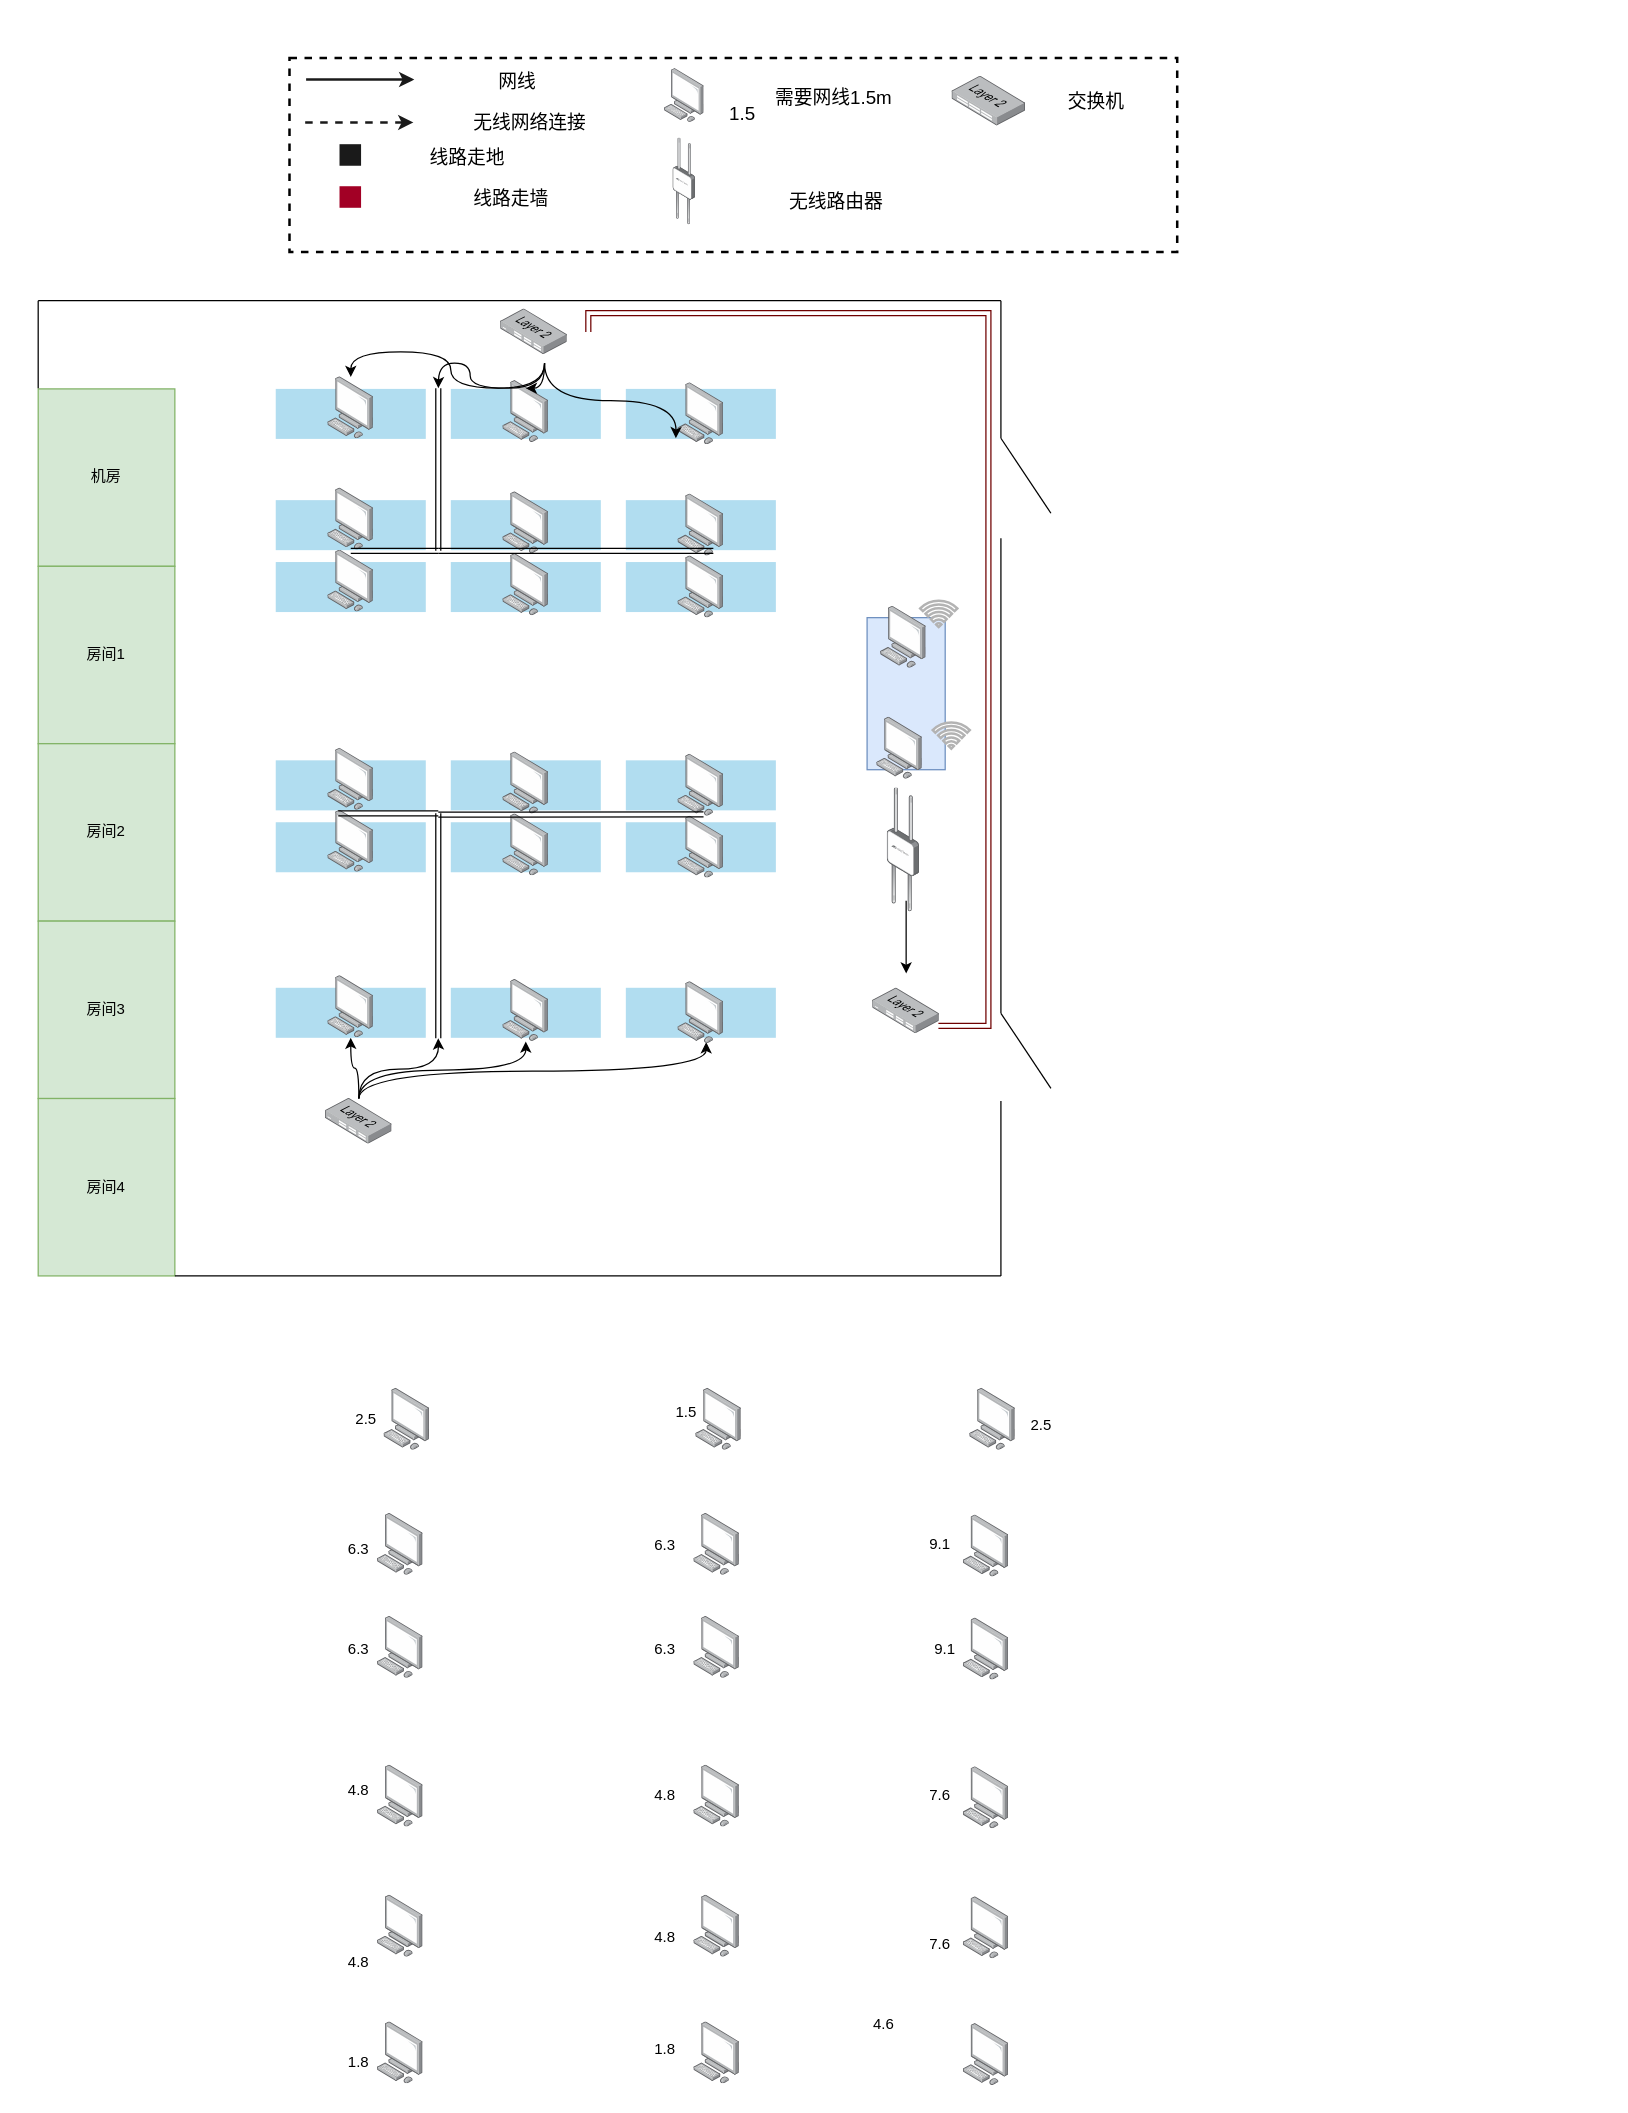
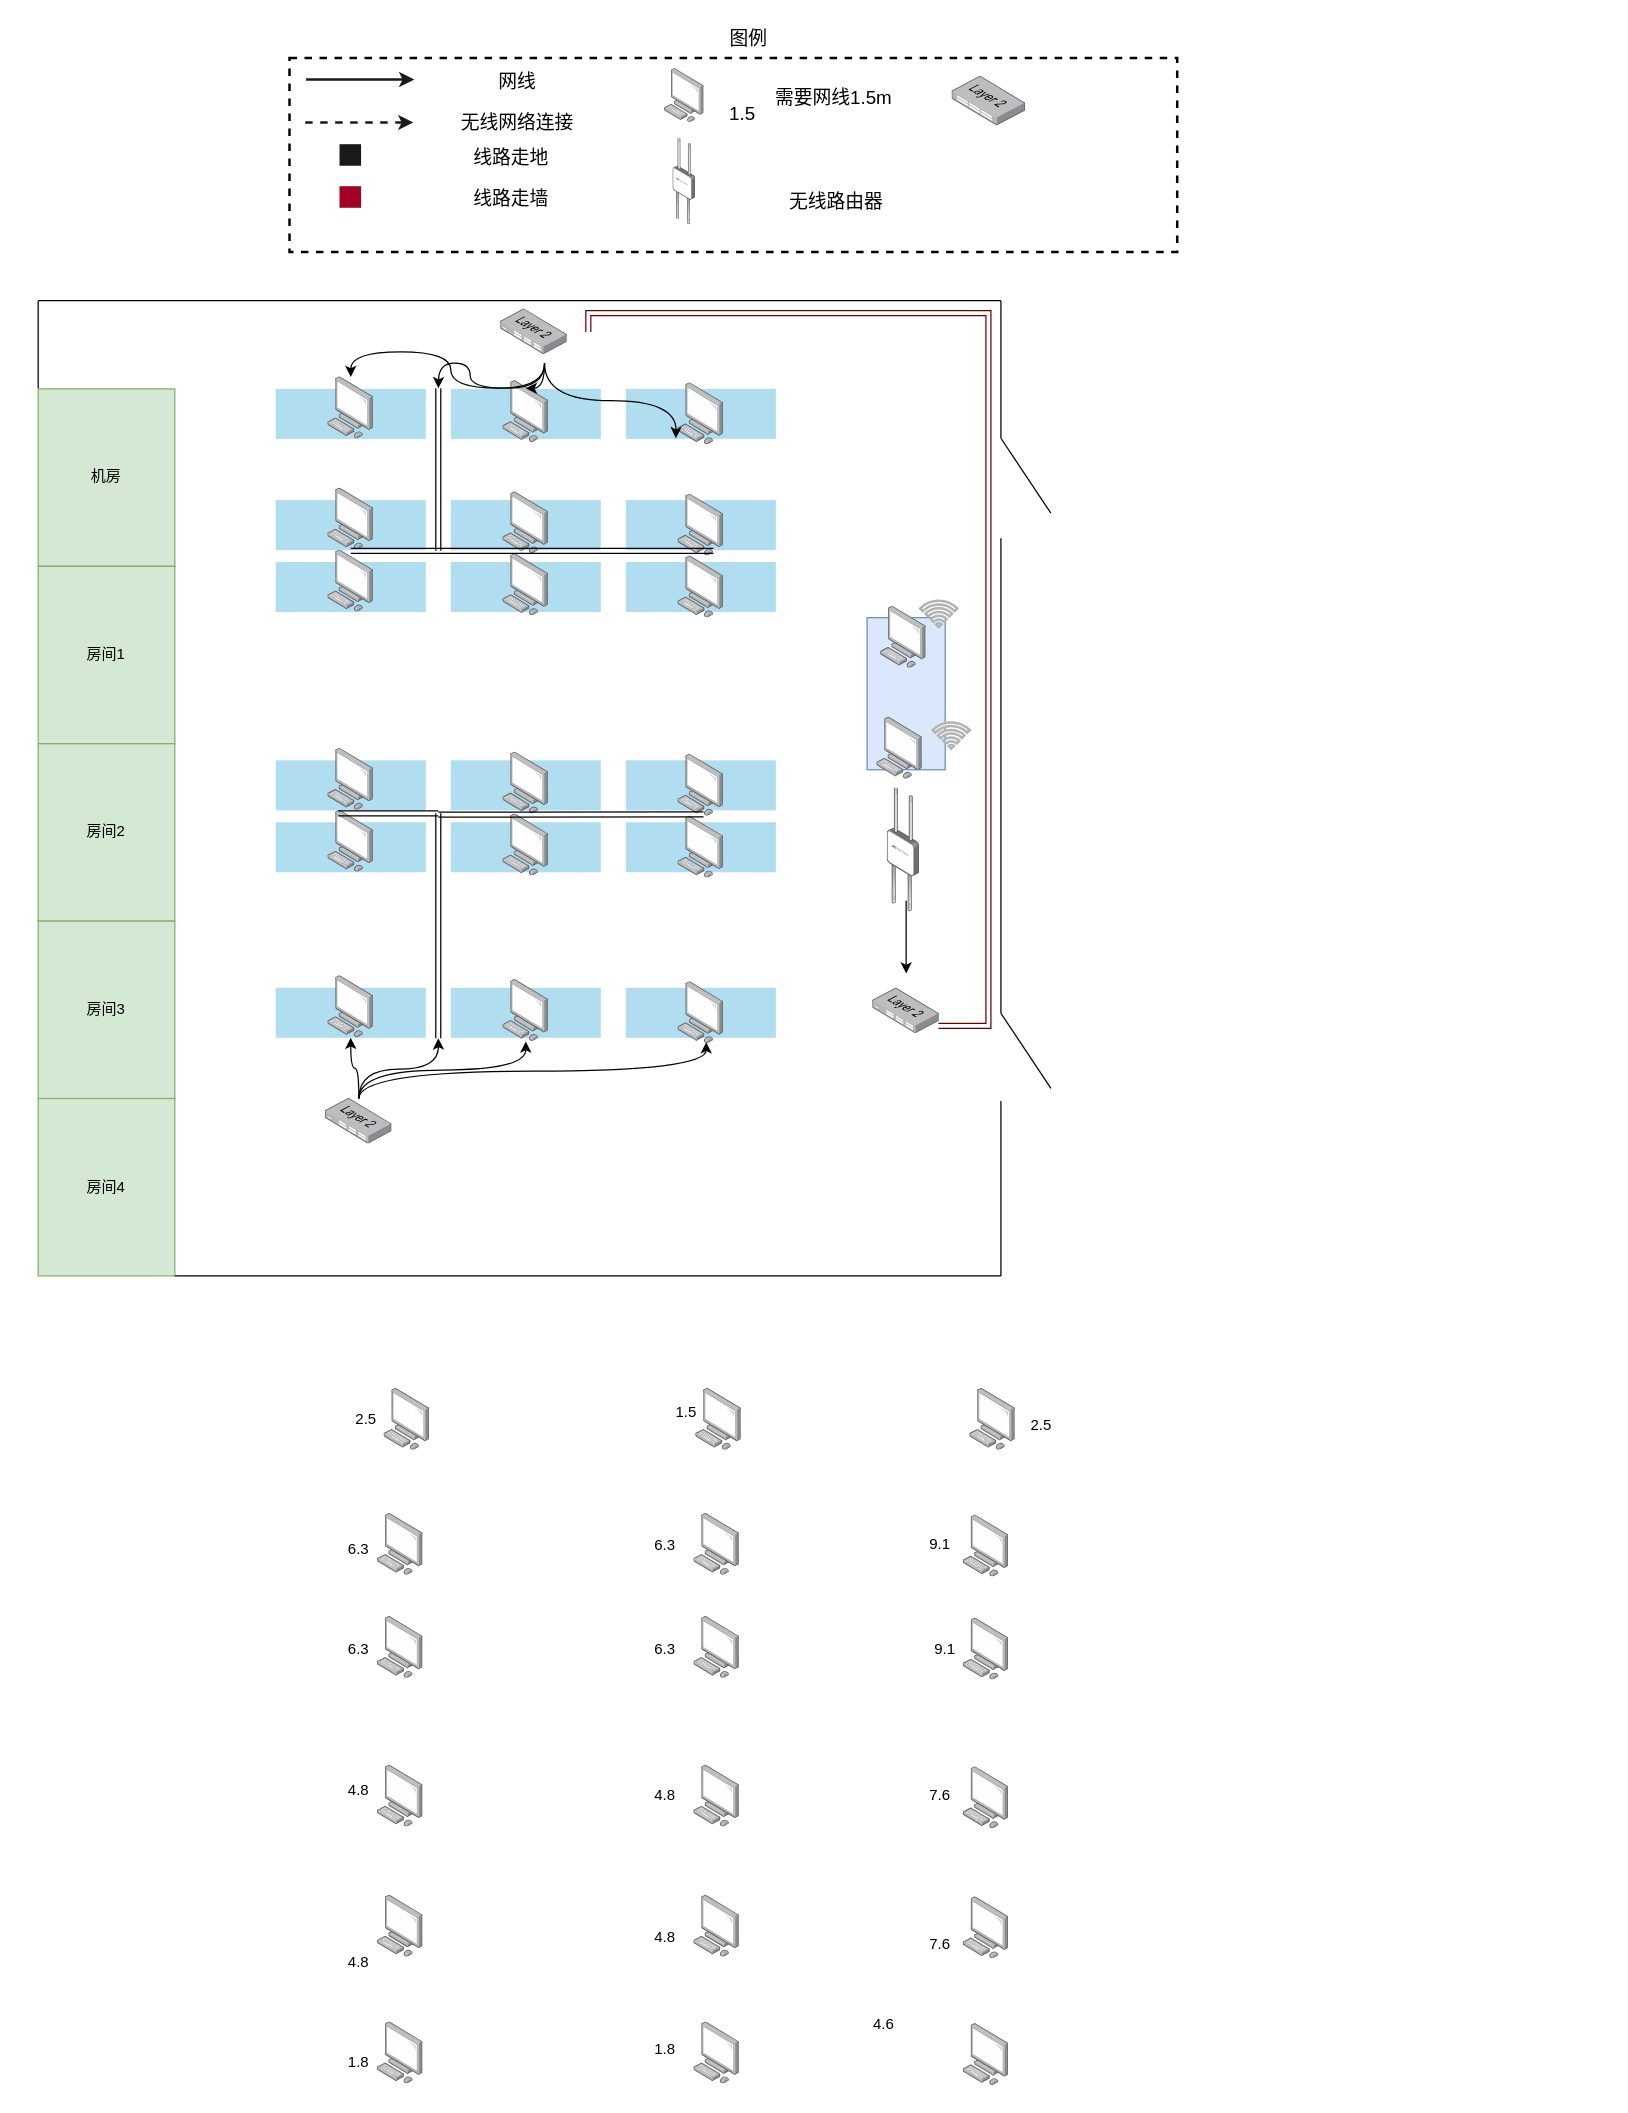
none -> (748, 38)
(1096, 101) -> none
(529, 122) -> (517, 122)
(467, 157) -> (510, 157)
